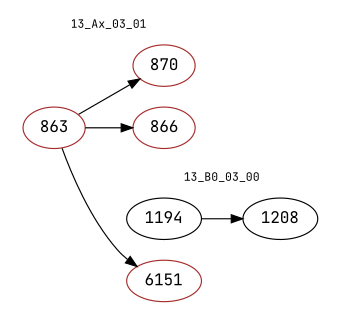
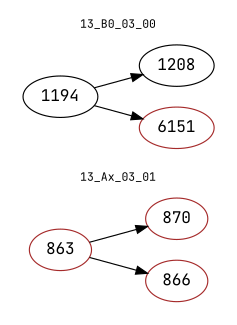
(89, 208) -> (113, 111)
